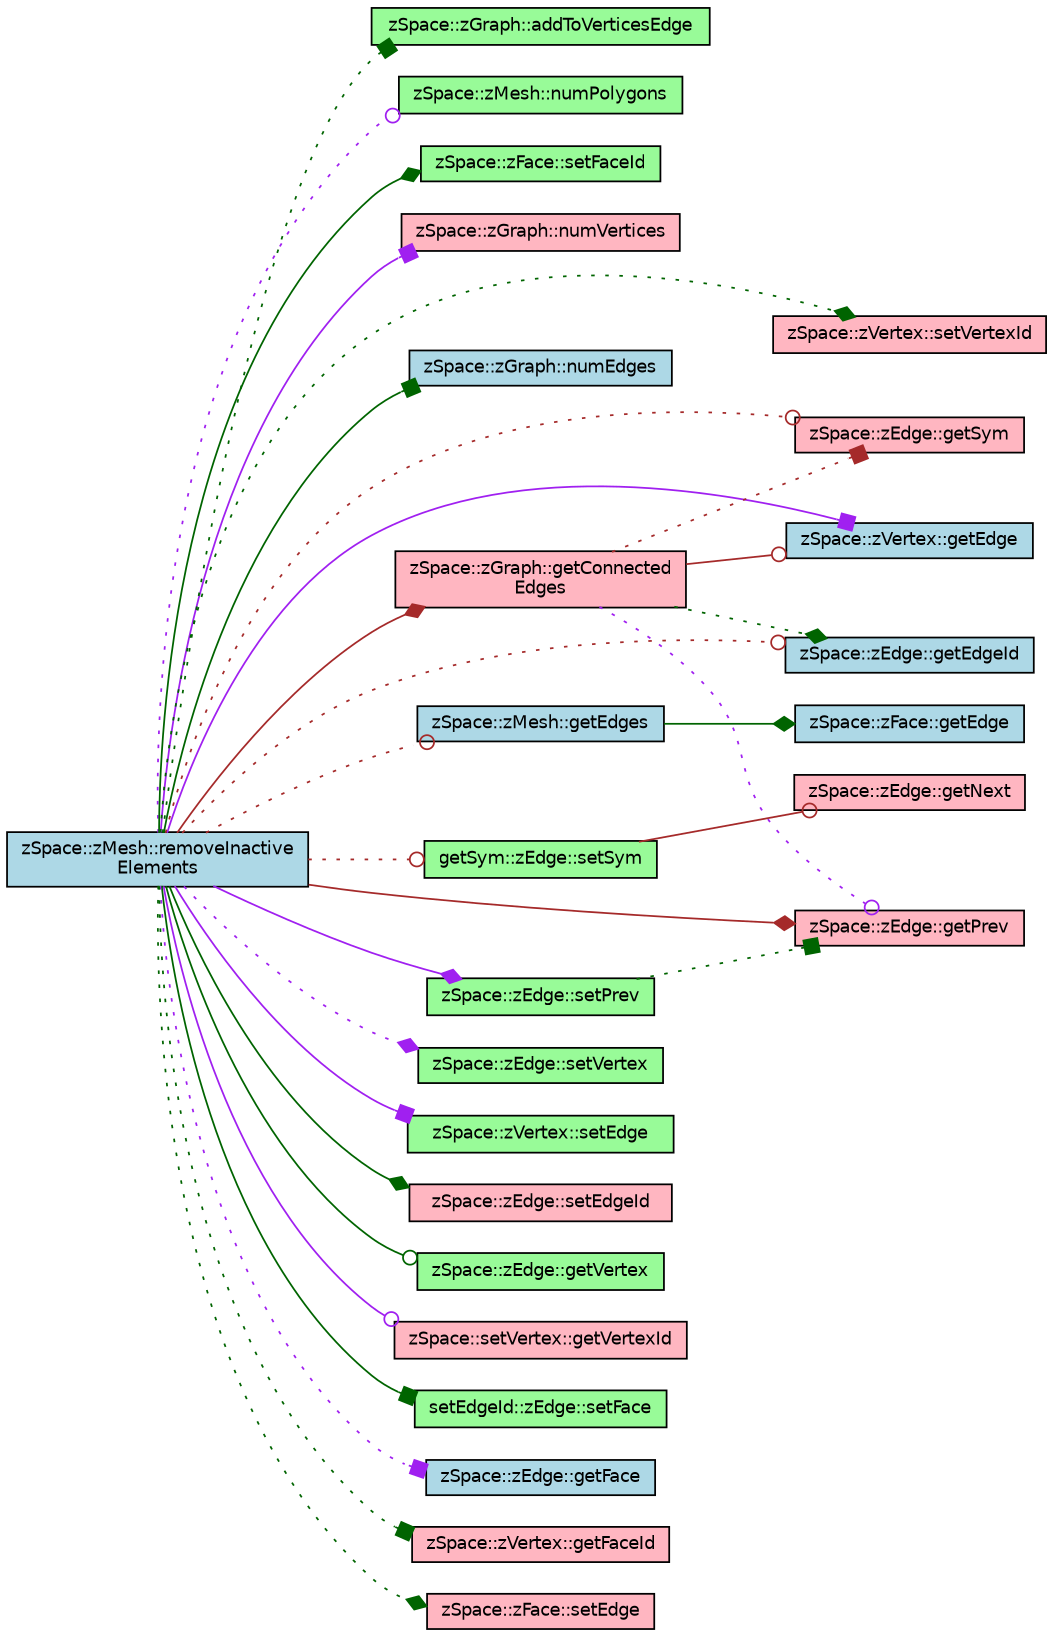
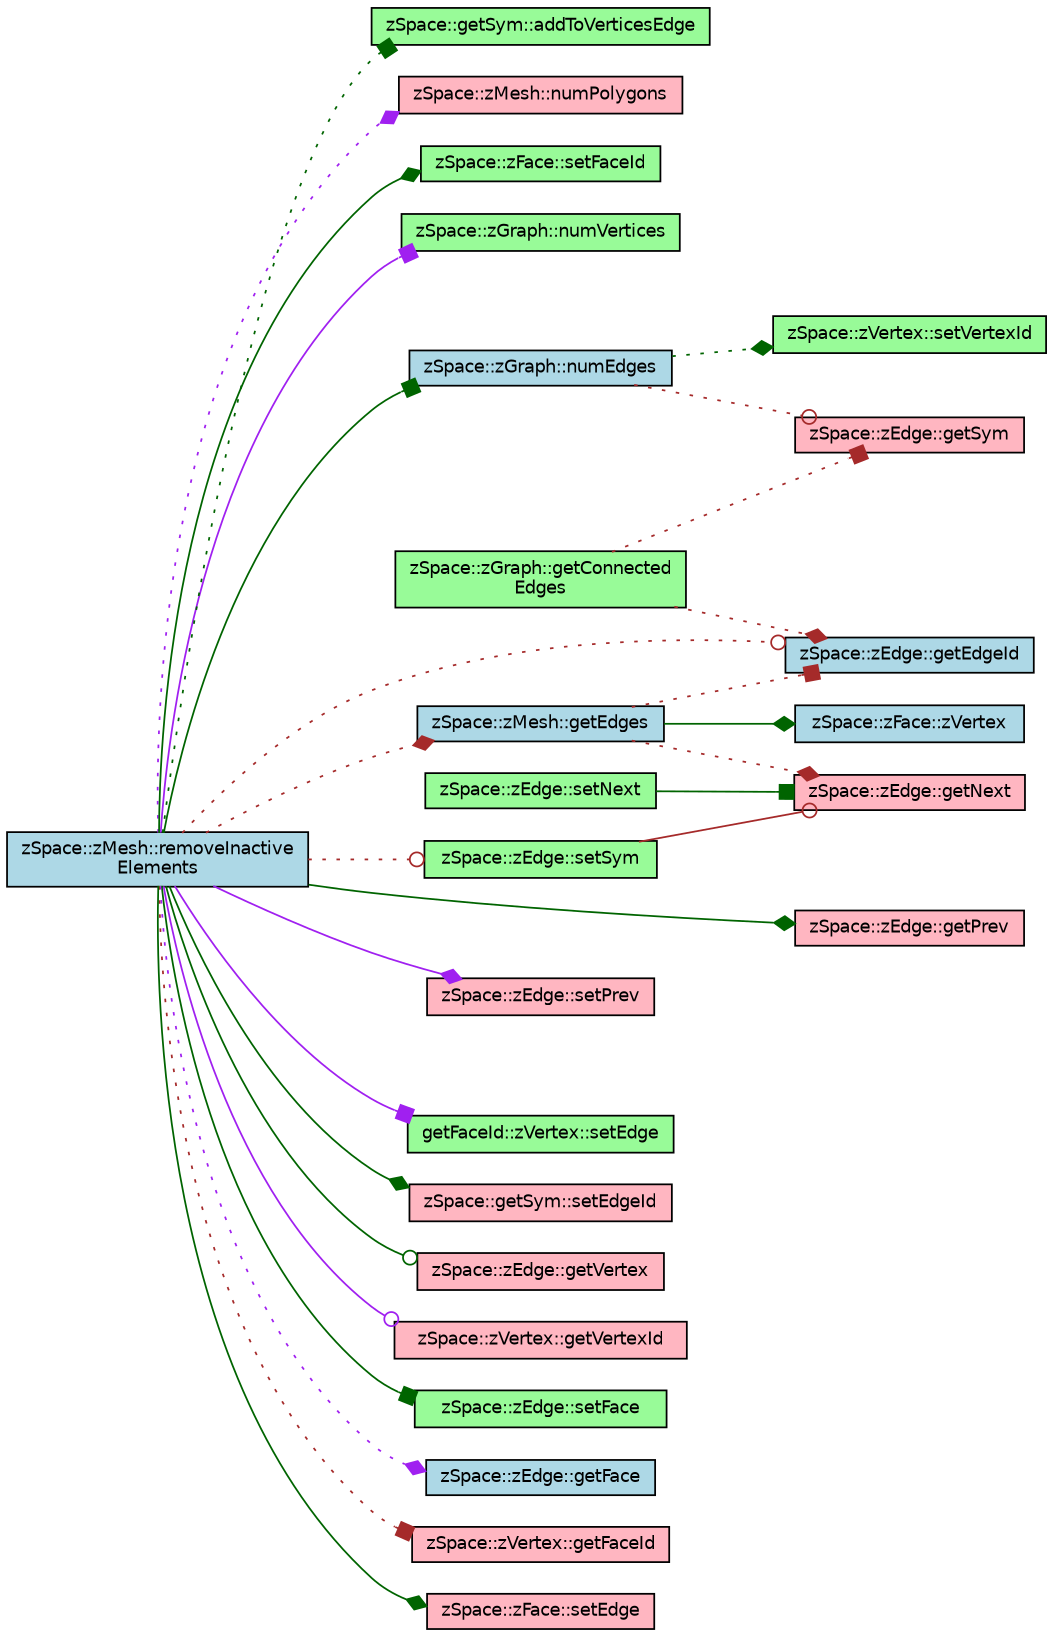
(541, 26) -> (541, 26)
(541, 95) -> (541, 95)
(541, 232) -> (541, 232)
(910, 335) -> (910, 335)
(341, 361) -> (712, 353)
(199, 454) -> (199, 454)
(379, 484) -> (718, 400)
(910, 541) -> none
(541, 579) -> (541, 579)
(740, 620) -> (740, 620)
none -> (716, 691)
(278, 710) -> none
(910, 724) -> (910, 724)
(740, 749) -> none
none -> (715, 756)
(307, 783) -> (307, 783)
none -> (541, 791)
(541, 859) -> (541, 859)
(541, 908) -> (541, 908)
(719, 964) -> none
(541, 997) -> (541, 997)
(541, 1065) -> none
(541, 1134) -> (541, 1134)
(541, 1203) -> (541, 1203)
(221, 1204) -> (221, 1204)
(211, 1234) -> (211, 1234)
(541, 1272) -> (541, 1272)
(203, 1274) -> (203, 1274)
(541, 1340) -> (541, 1340)
(541, 1409) -> (541, 1409)
